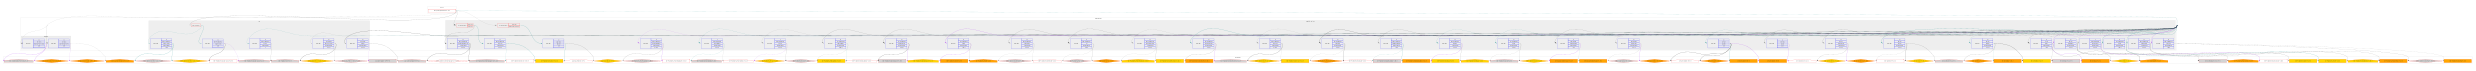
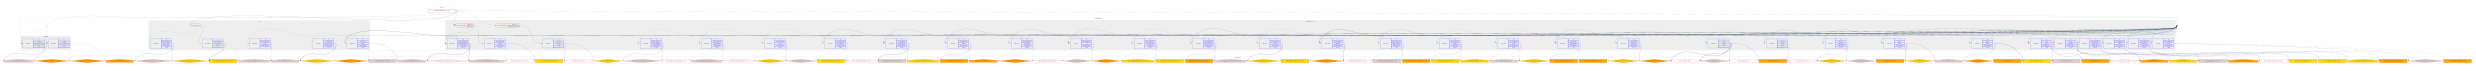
(223, 61) -> (223, 61)
(351, 61) -> (351, 61)
(1015, 61) -> (1015, 61)
(1623, 61) -> (1623, 61)
(1714, 61) -> (1714, 61)
(1744, 61) -> (1744, 61)
(1861, 61) -> (1861, 61)
(1890, 61) -> (1890, 61)
(2125, 61) -> (2125, 61)
none -> (2183, 61)
